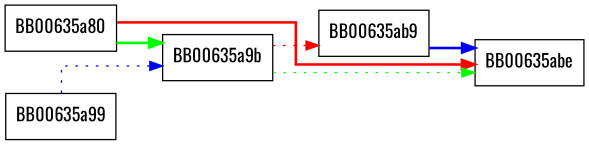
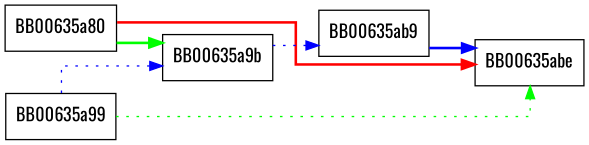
(288, 45) -> (288, 45)
(367, 73) -> (332, 117)
